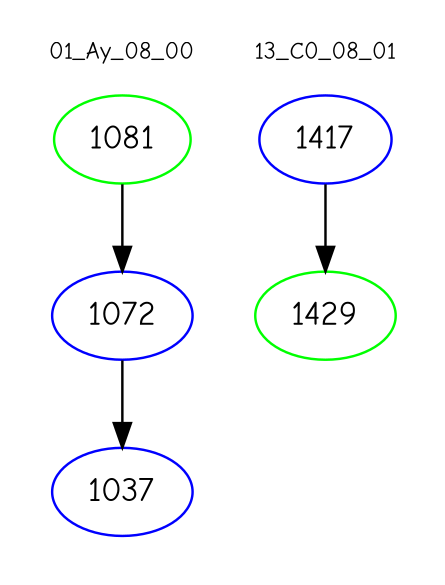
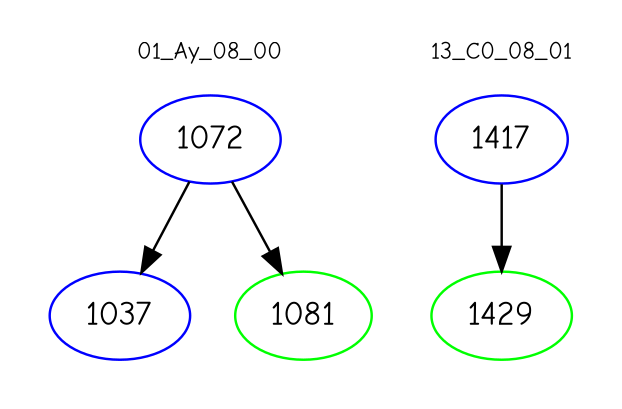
(122, 216) -> (251, 217)
